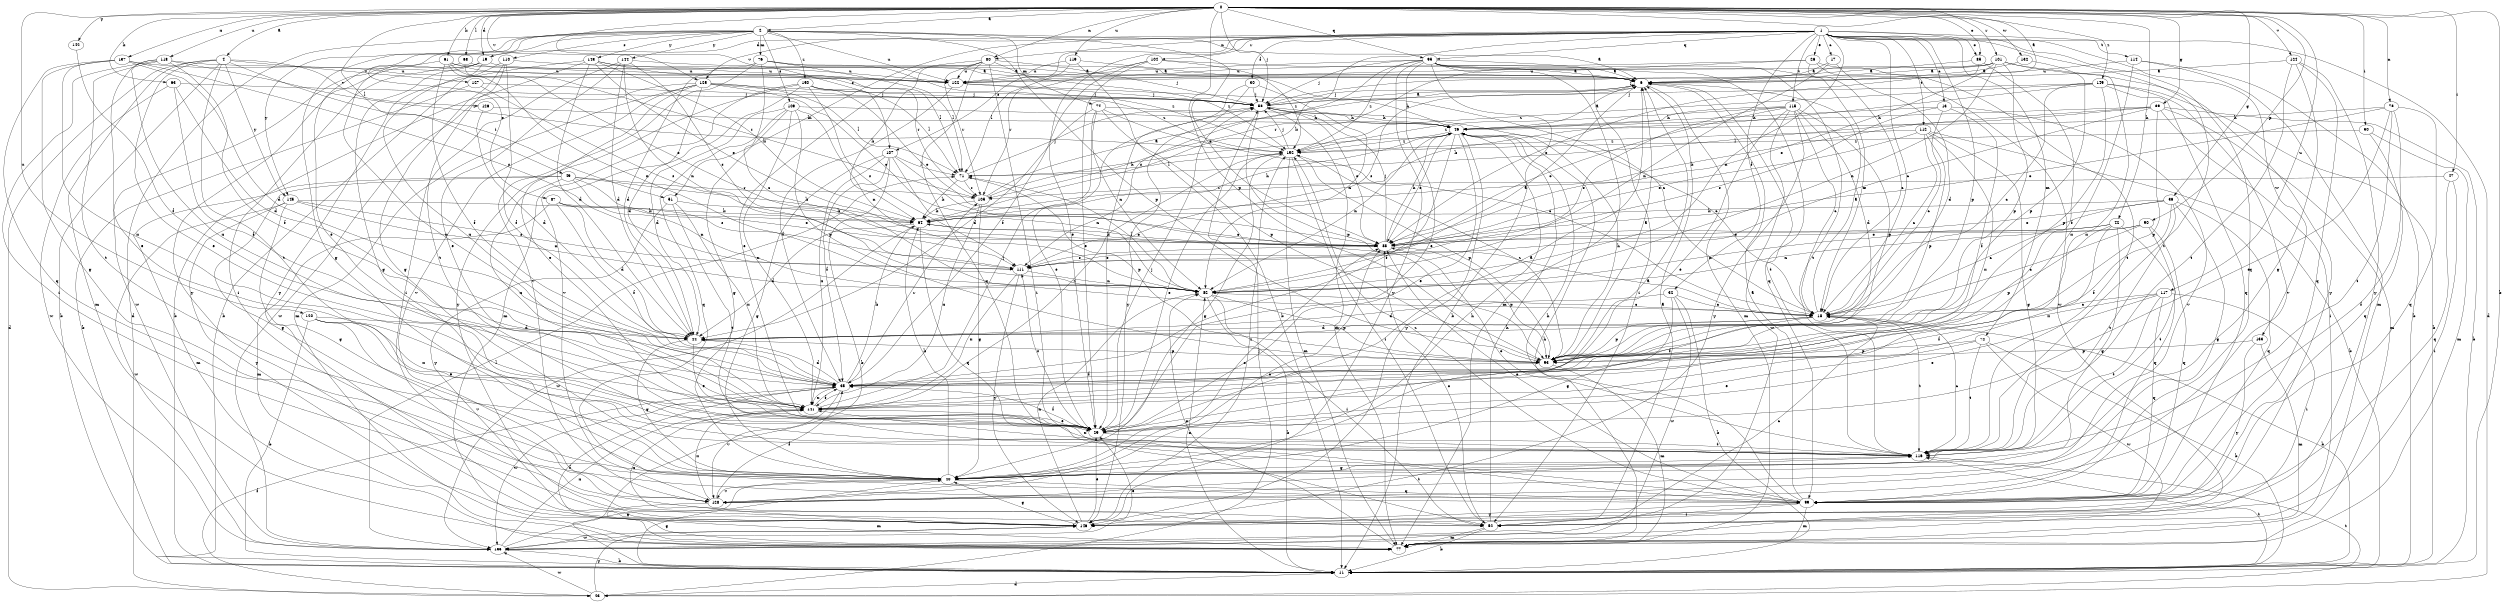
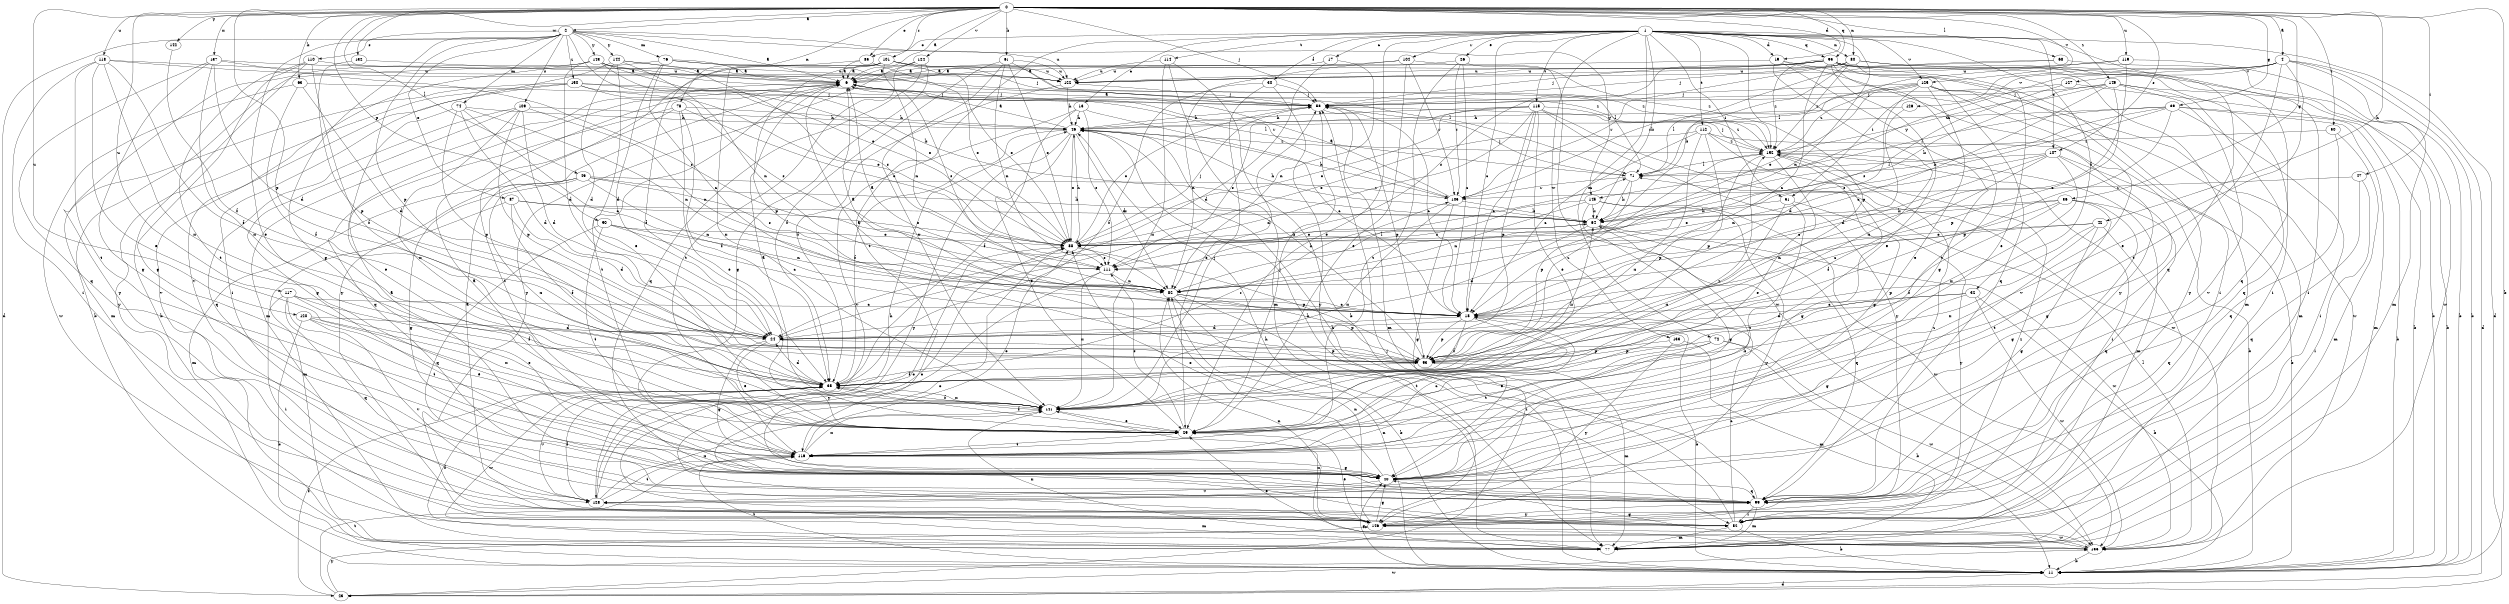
(1622, 496) -> (730, 254)
